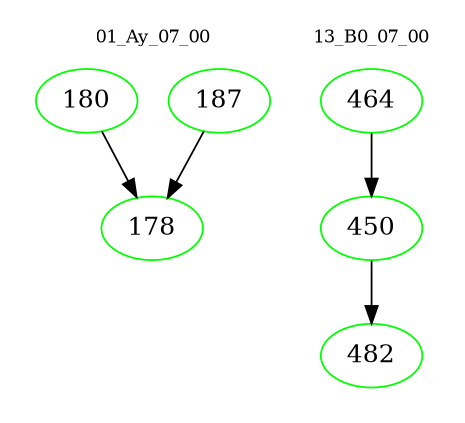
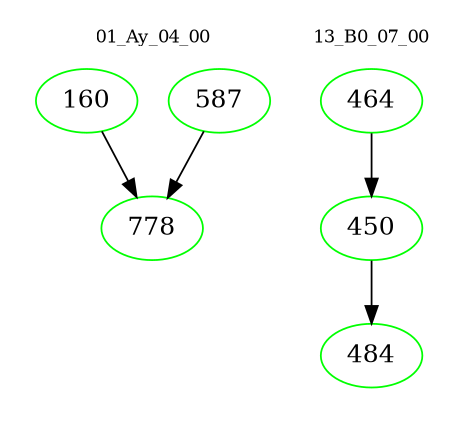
(153, 38) -> (153, 38)
(87, 101) -> (87, 101)
(219, 101) -> (219, 101)
(152, 228) -> (152, 228)
(372, 356) -> (372, 356)
